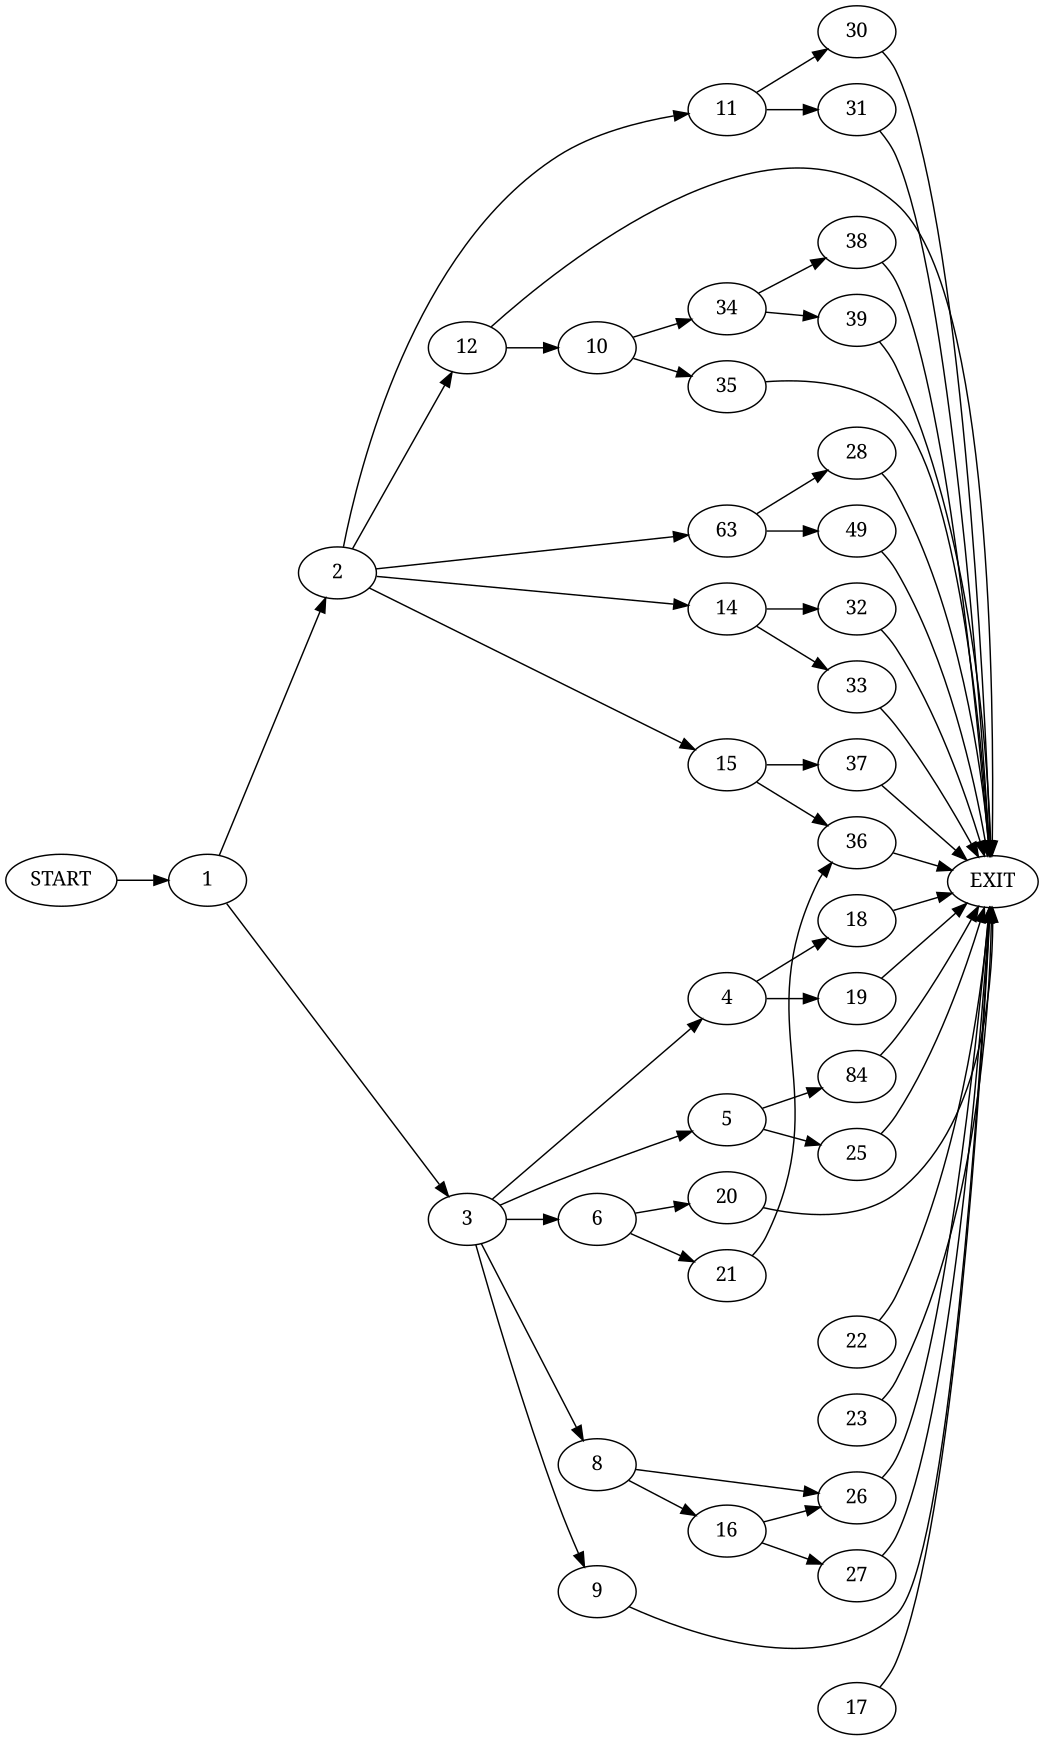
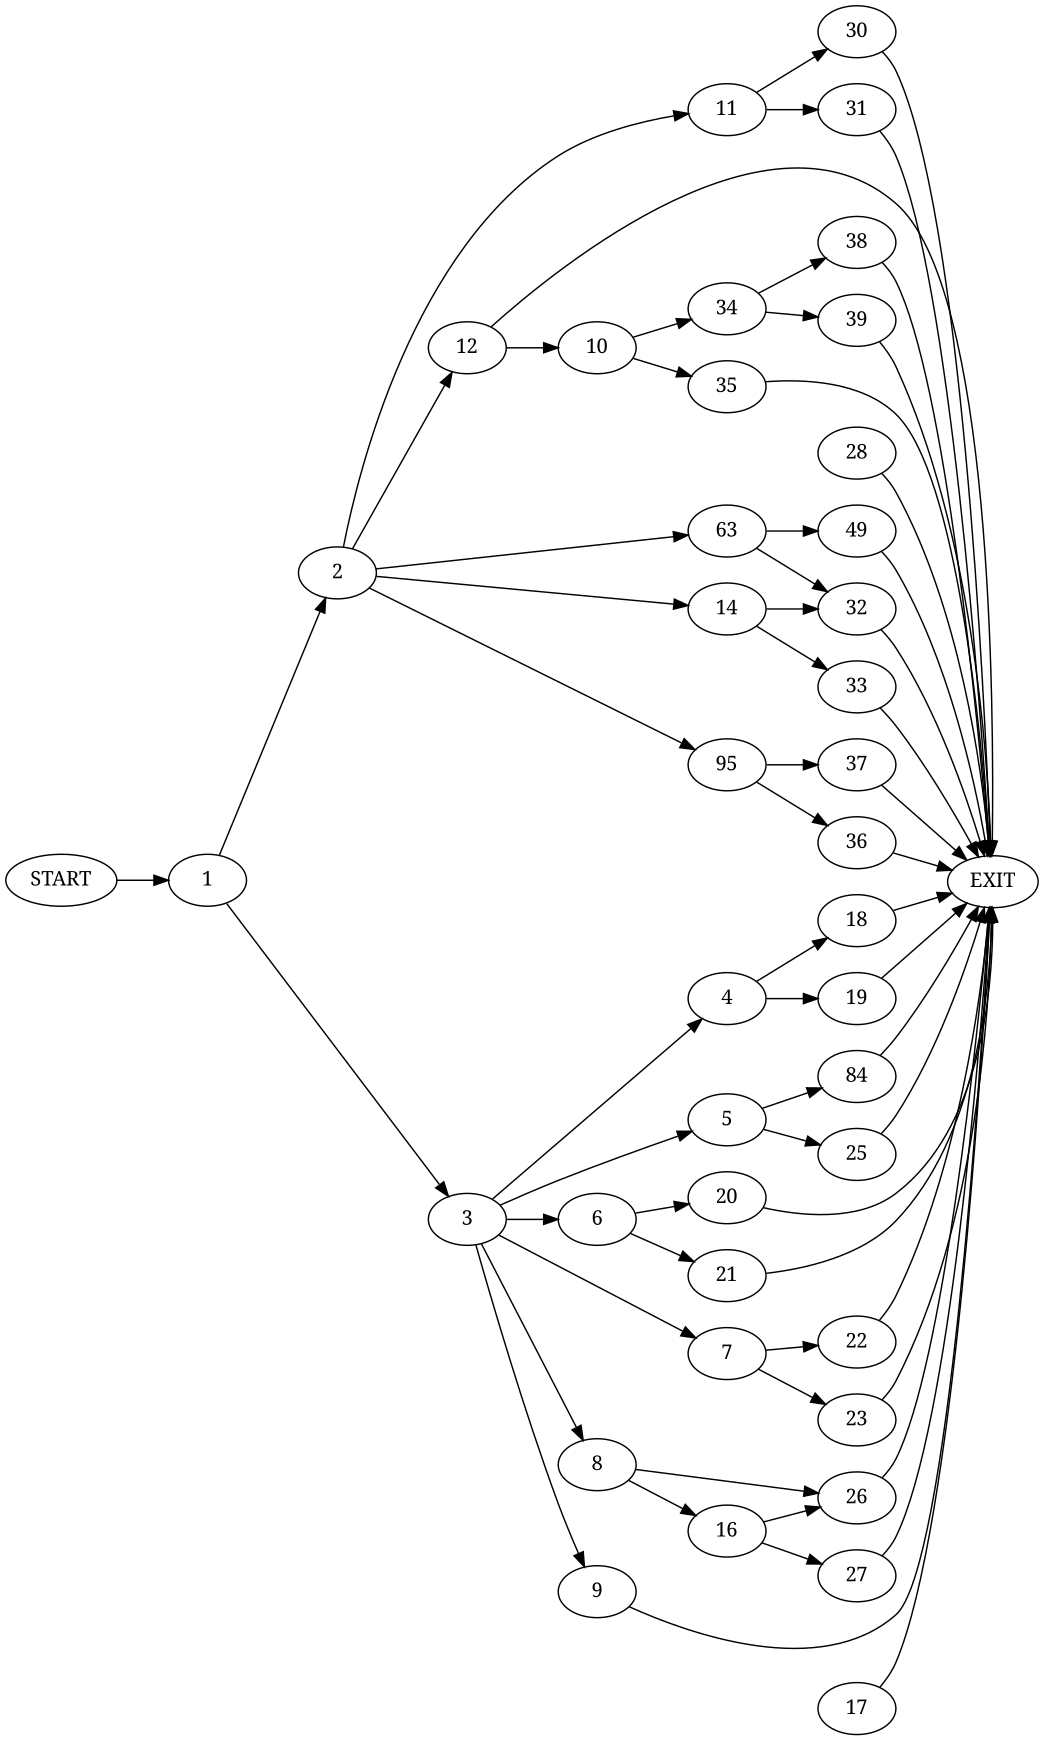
(786, 496) -> (786, 566)
(727, 765) -> (727, 765)
(793, 1067) -> (928, 1177)
none -> (727, 1354)
